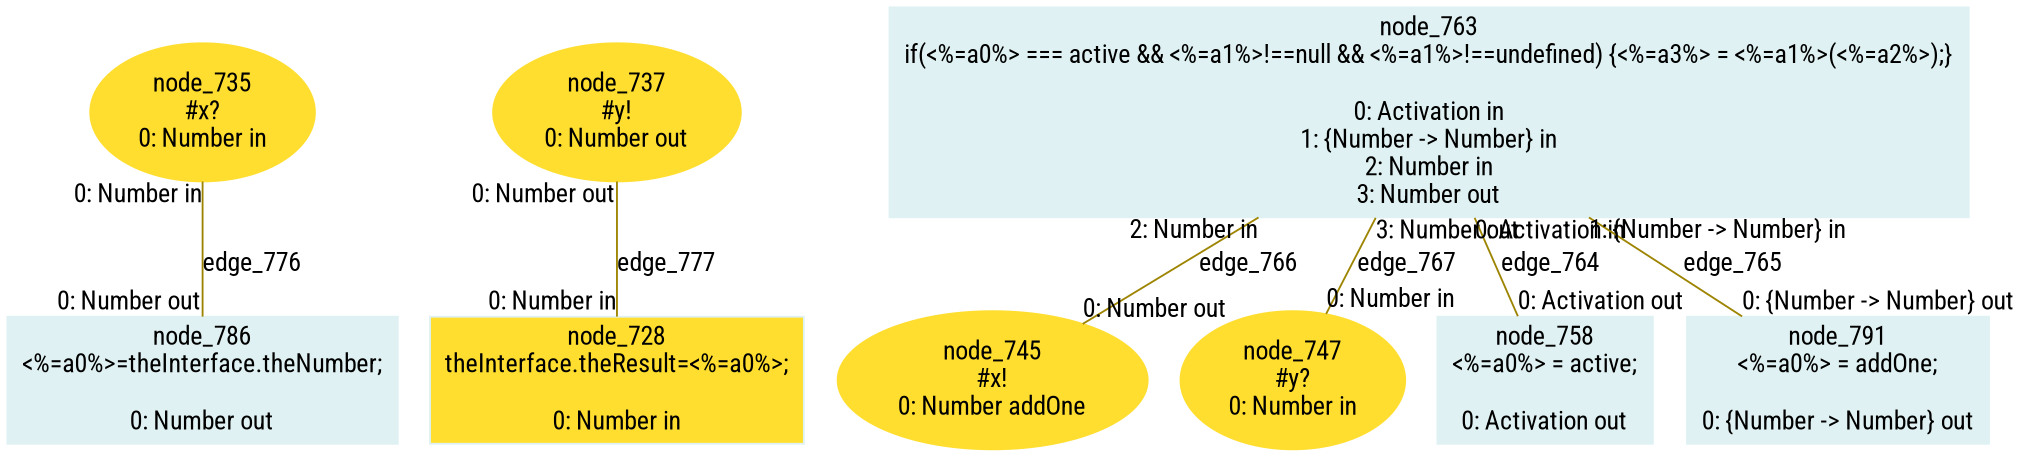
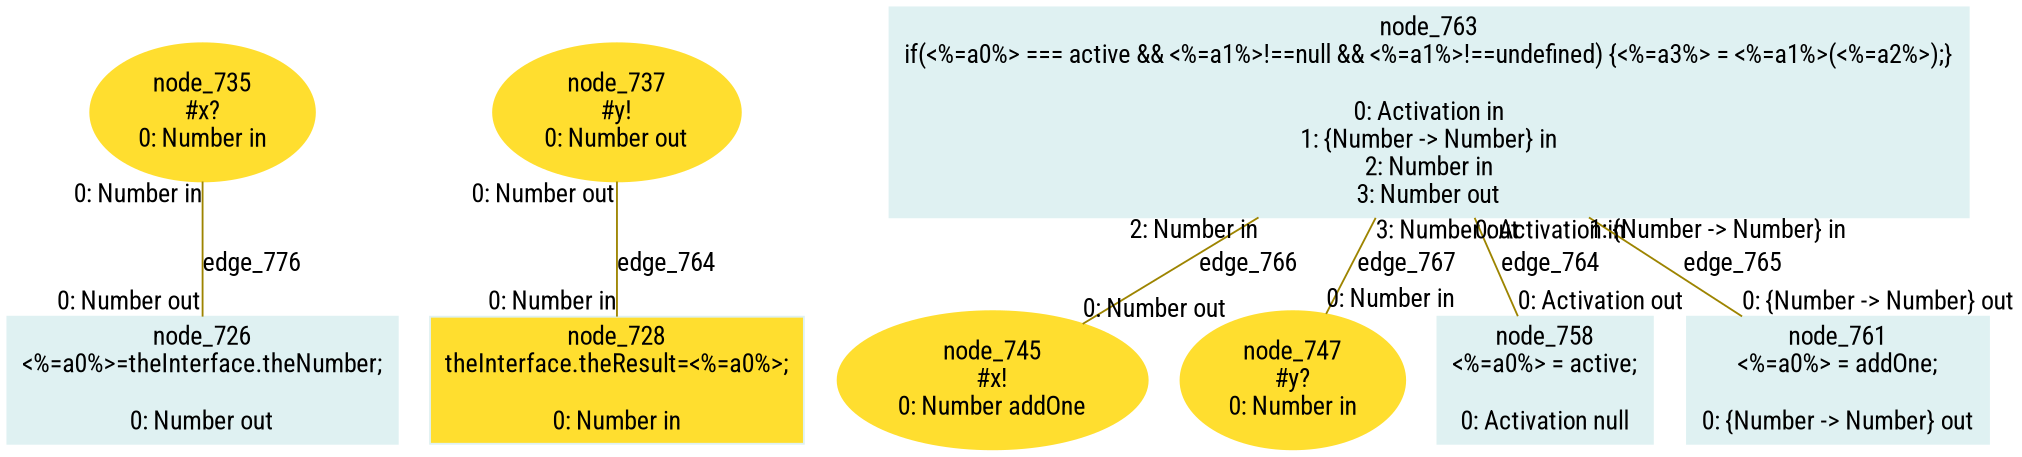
(667, 264) -> (667, 264)
(203, 380) -> (203, 380)
(1545, 380) -> (1545, 380)
(1838, 380) -> (1838, 380)
